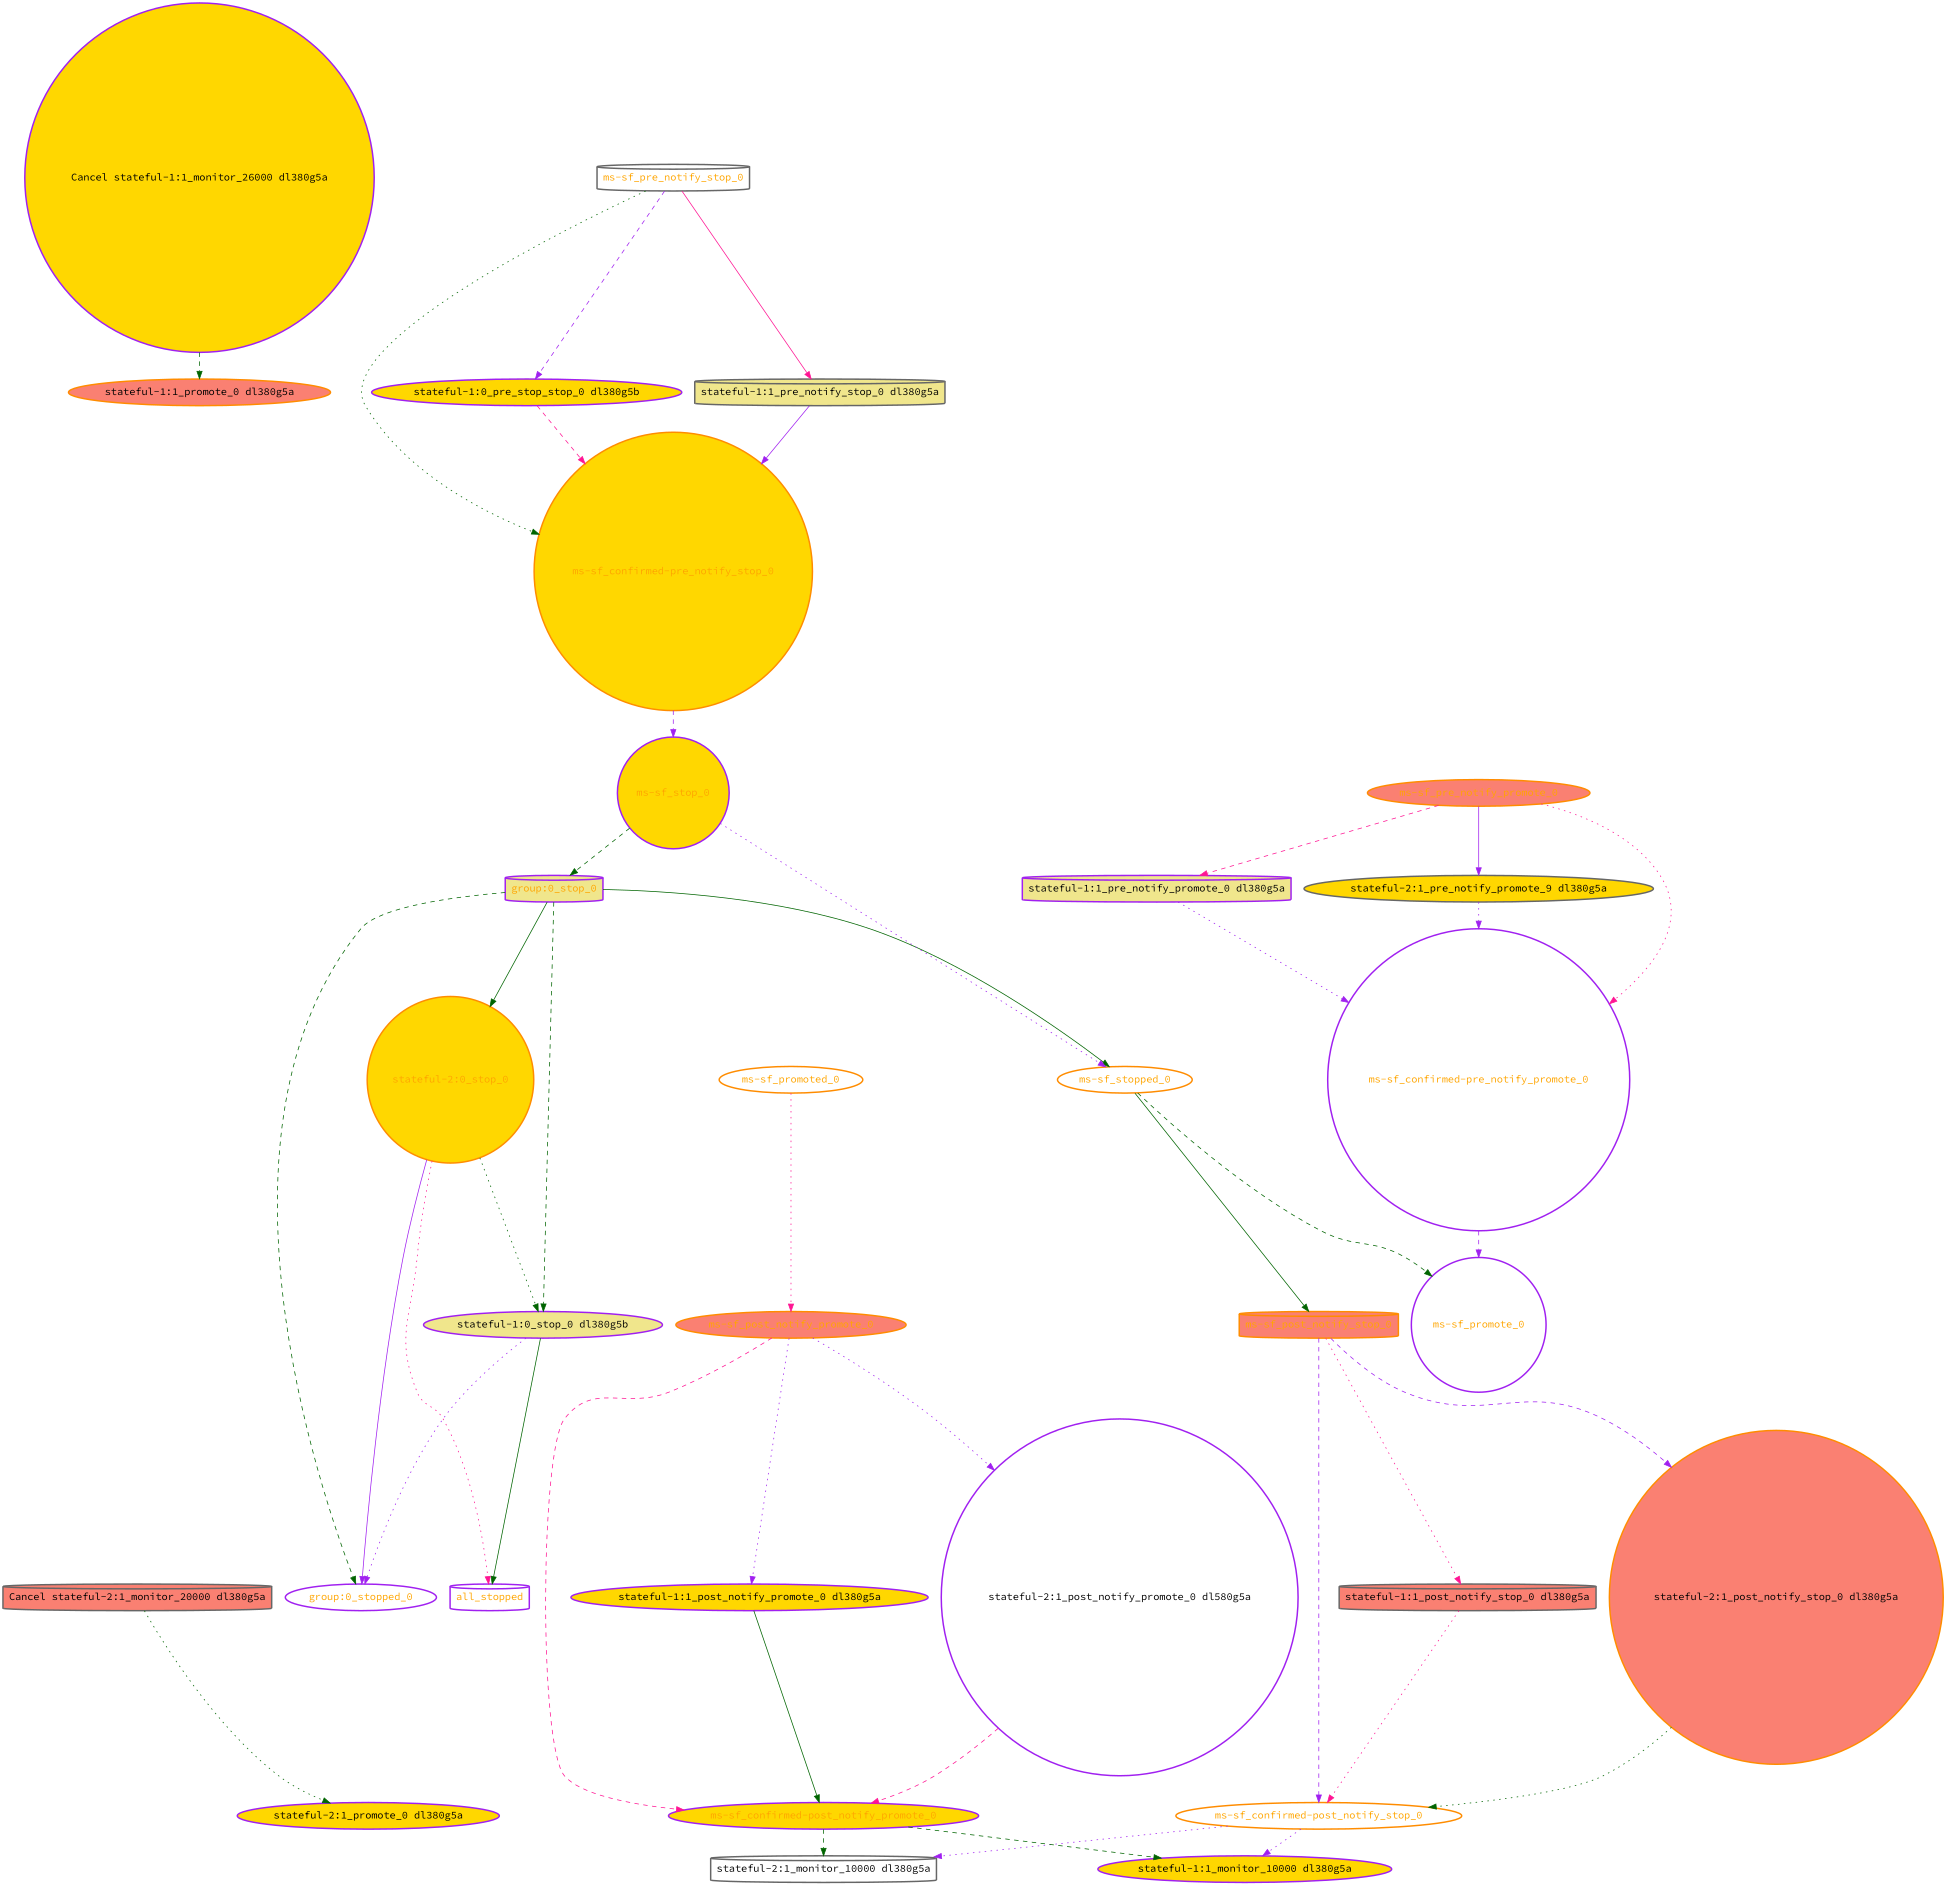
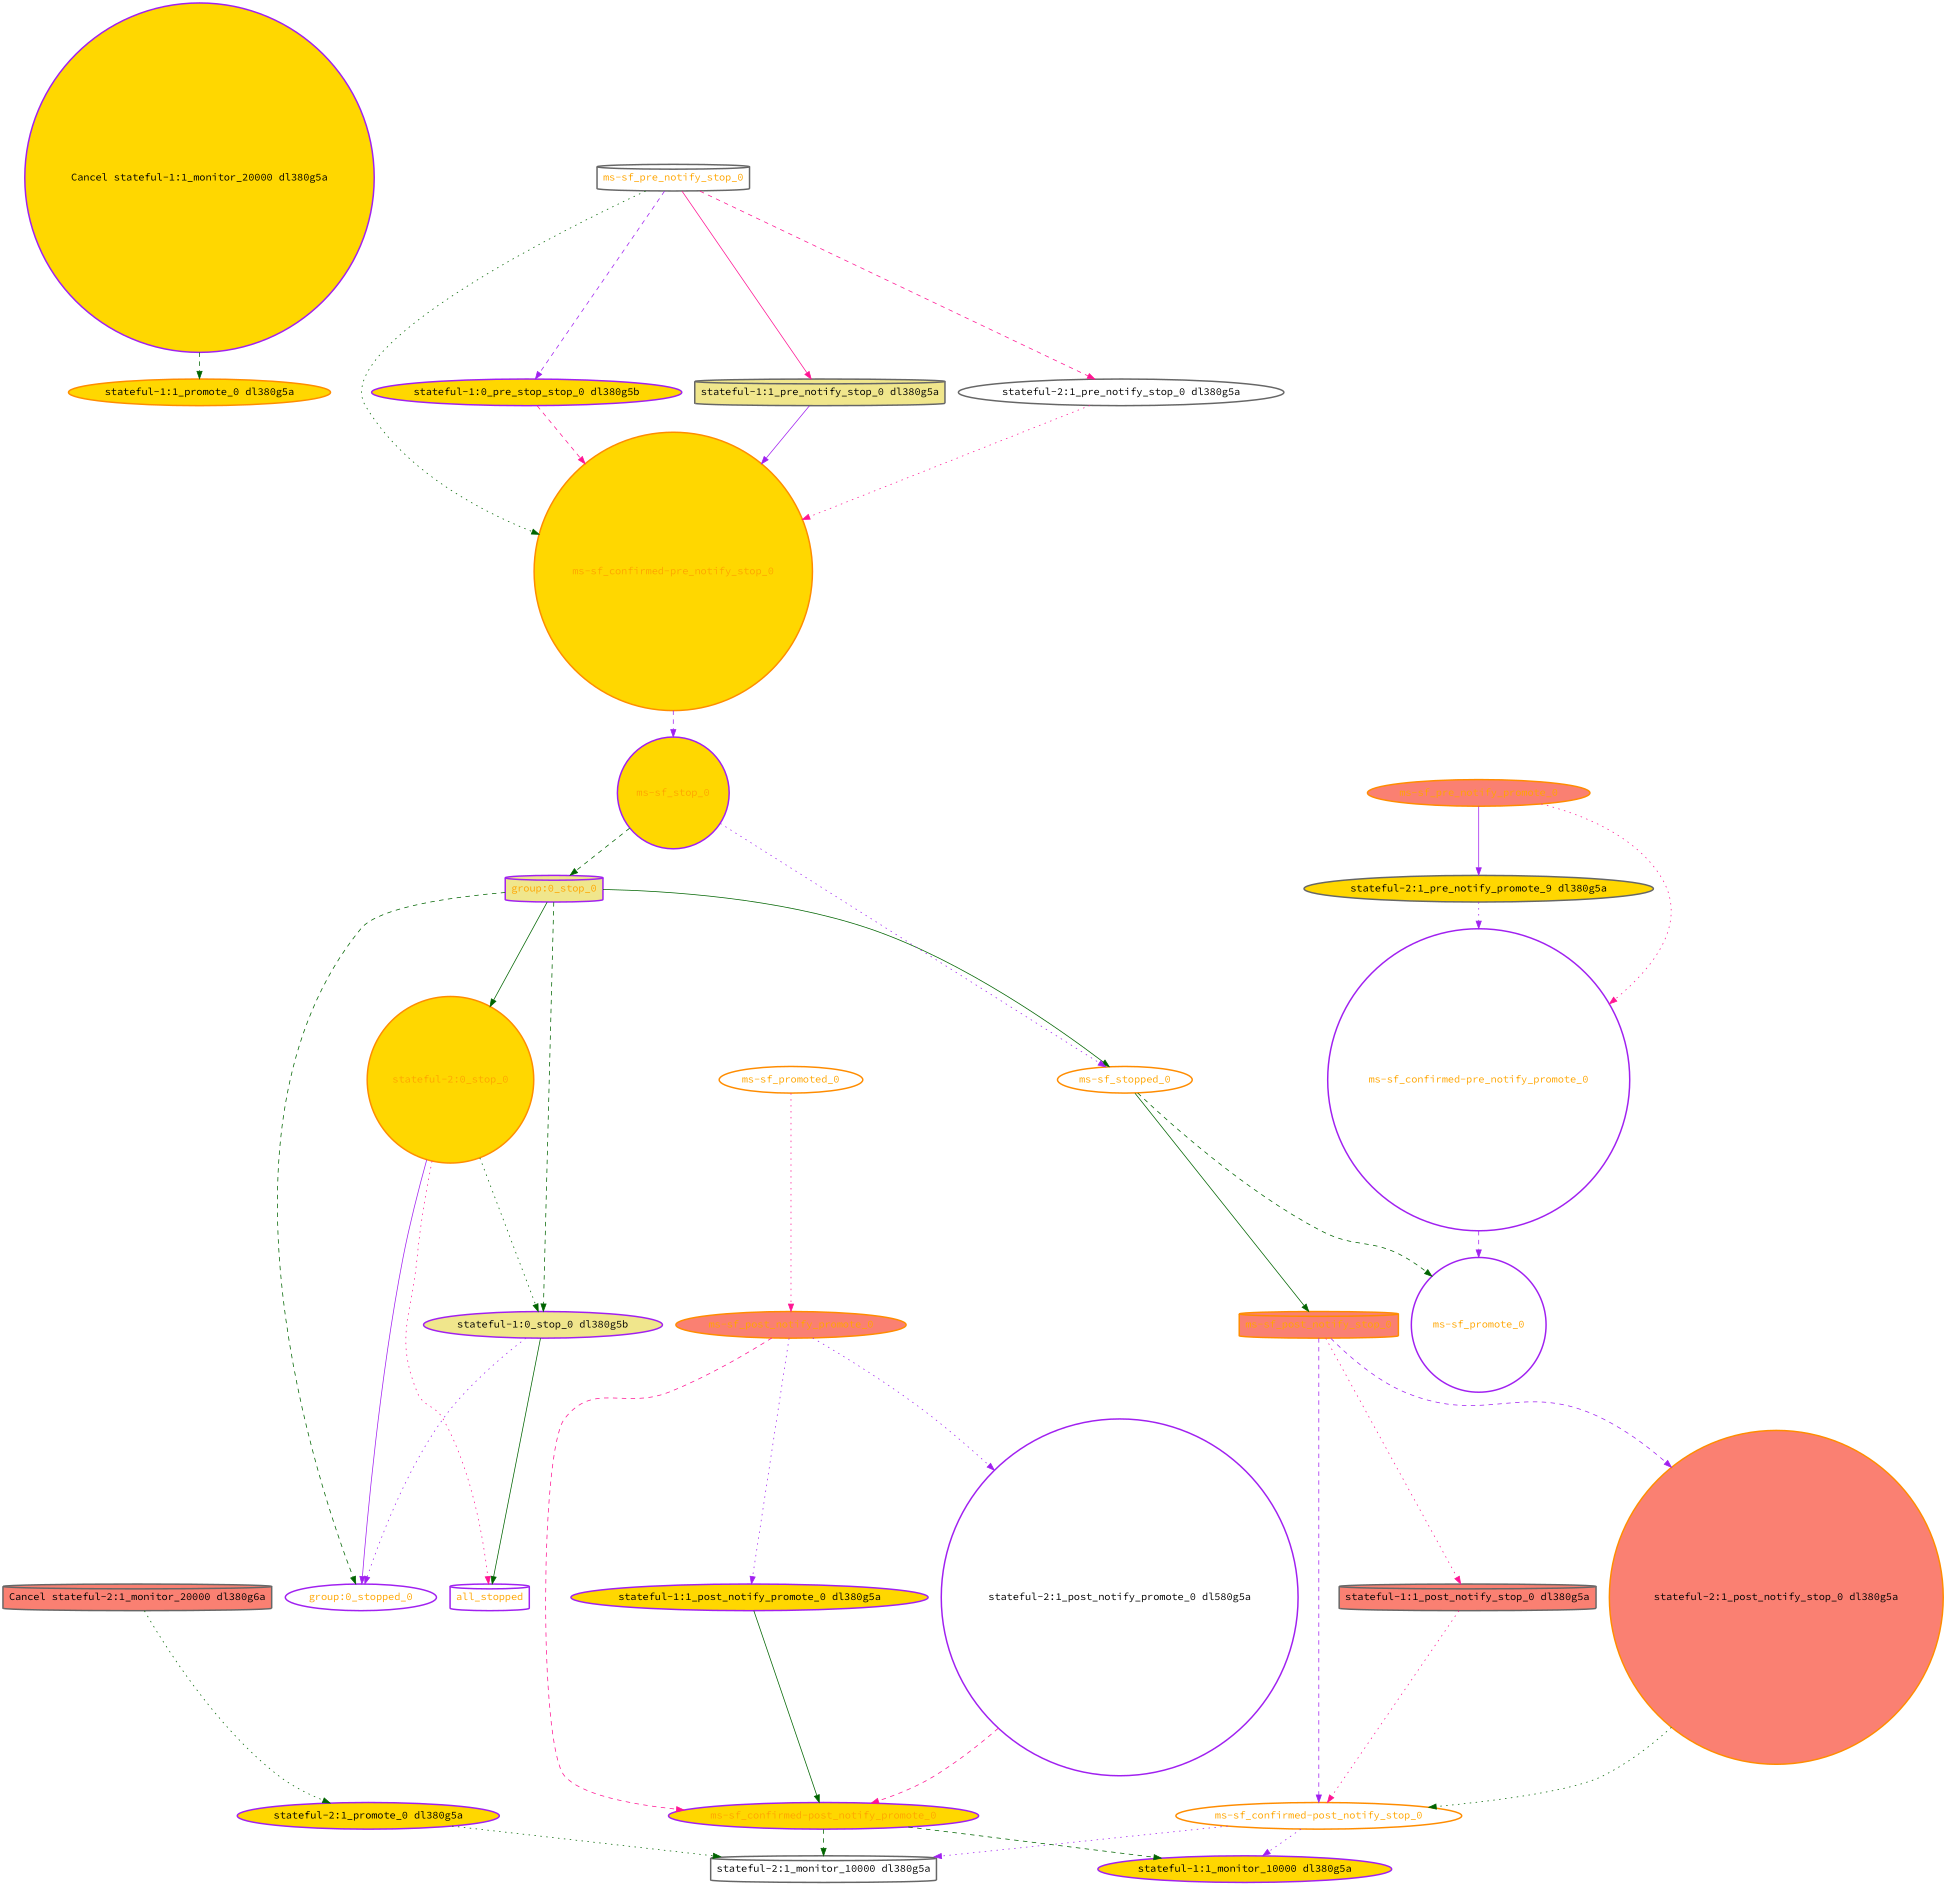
(200, 178) -> (200, 178)
(200, 392) -> (200, 392)
none -> (1121, 392)
(1157, 889) -> none
(137, 1597) -> (137, 1597)
none -> (583, 1841)
